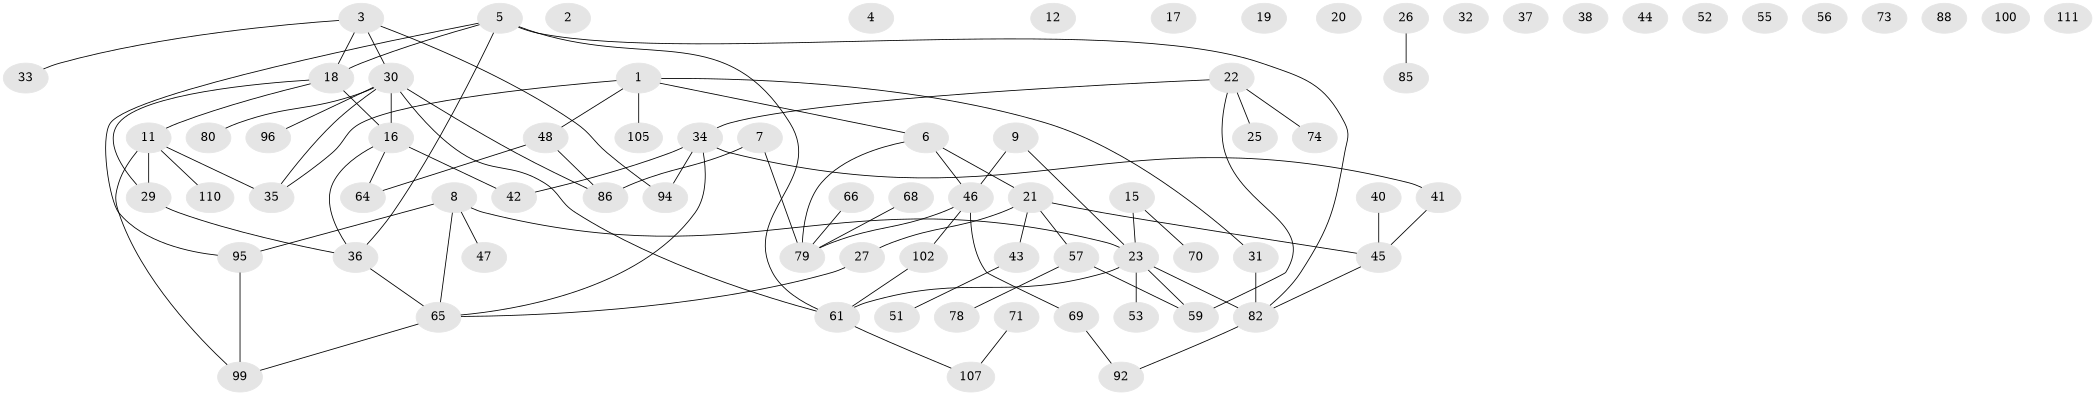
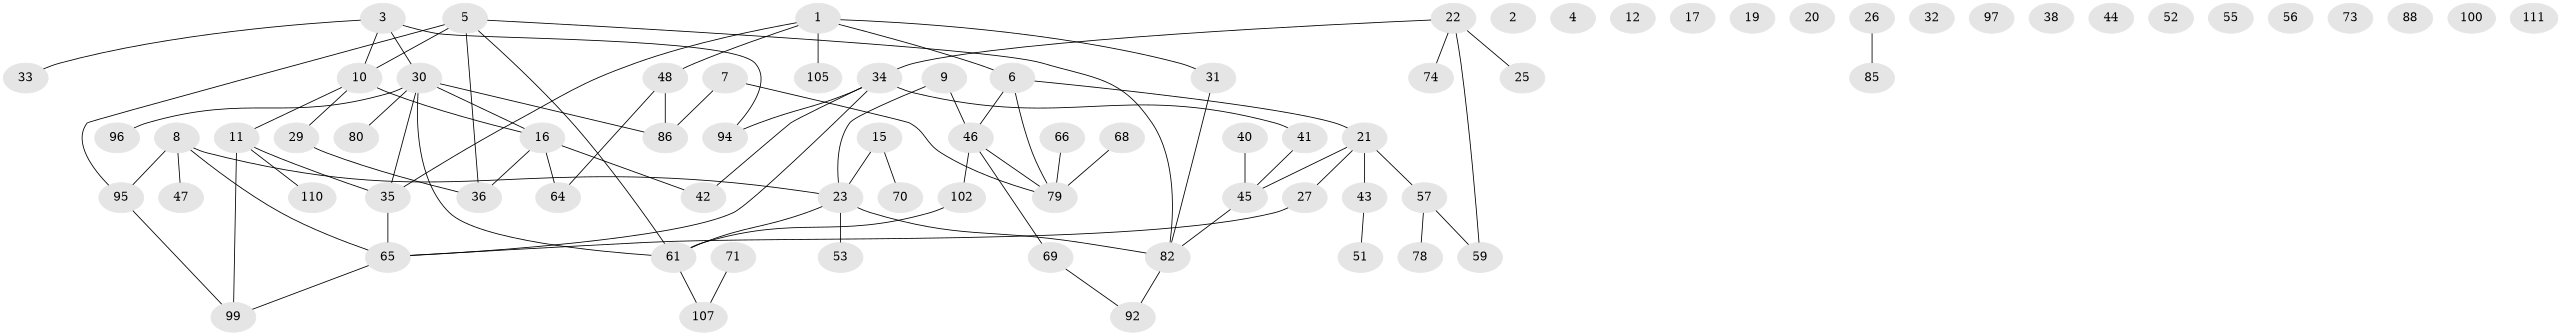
(1526, 18) -> (1992, 18)
(331, 78) -> (360, 78)
(149, 168) -> none
(397, 287) -> (388, 228)
(1166, 287) -> none
